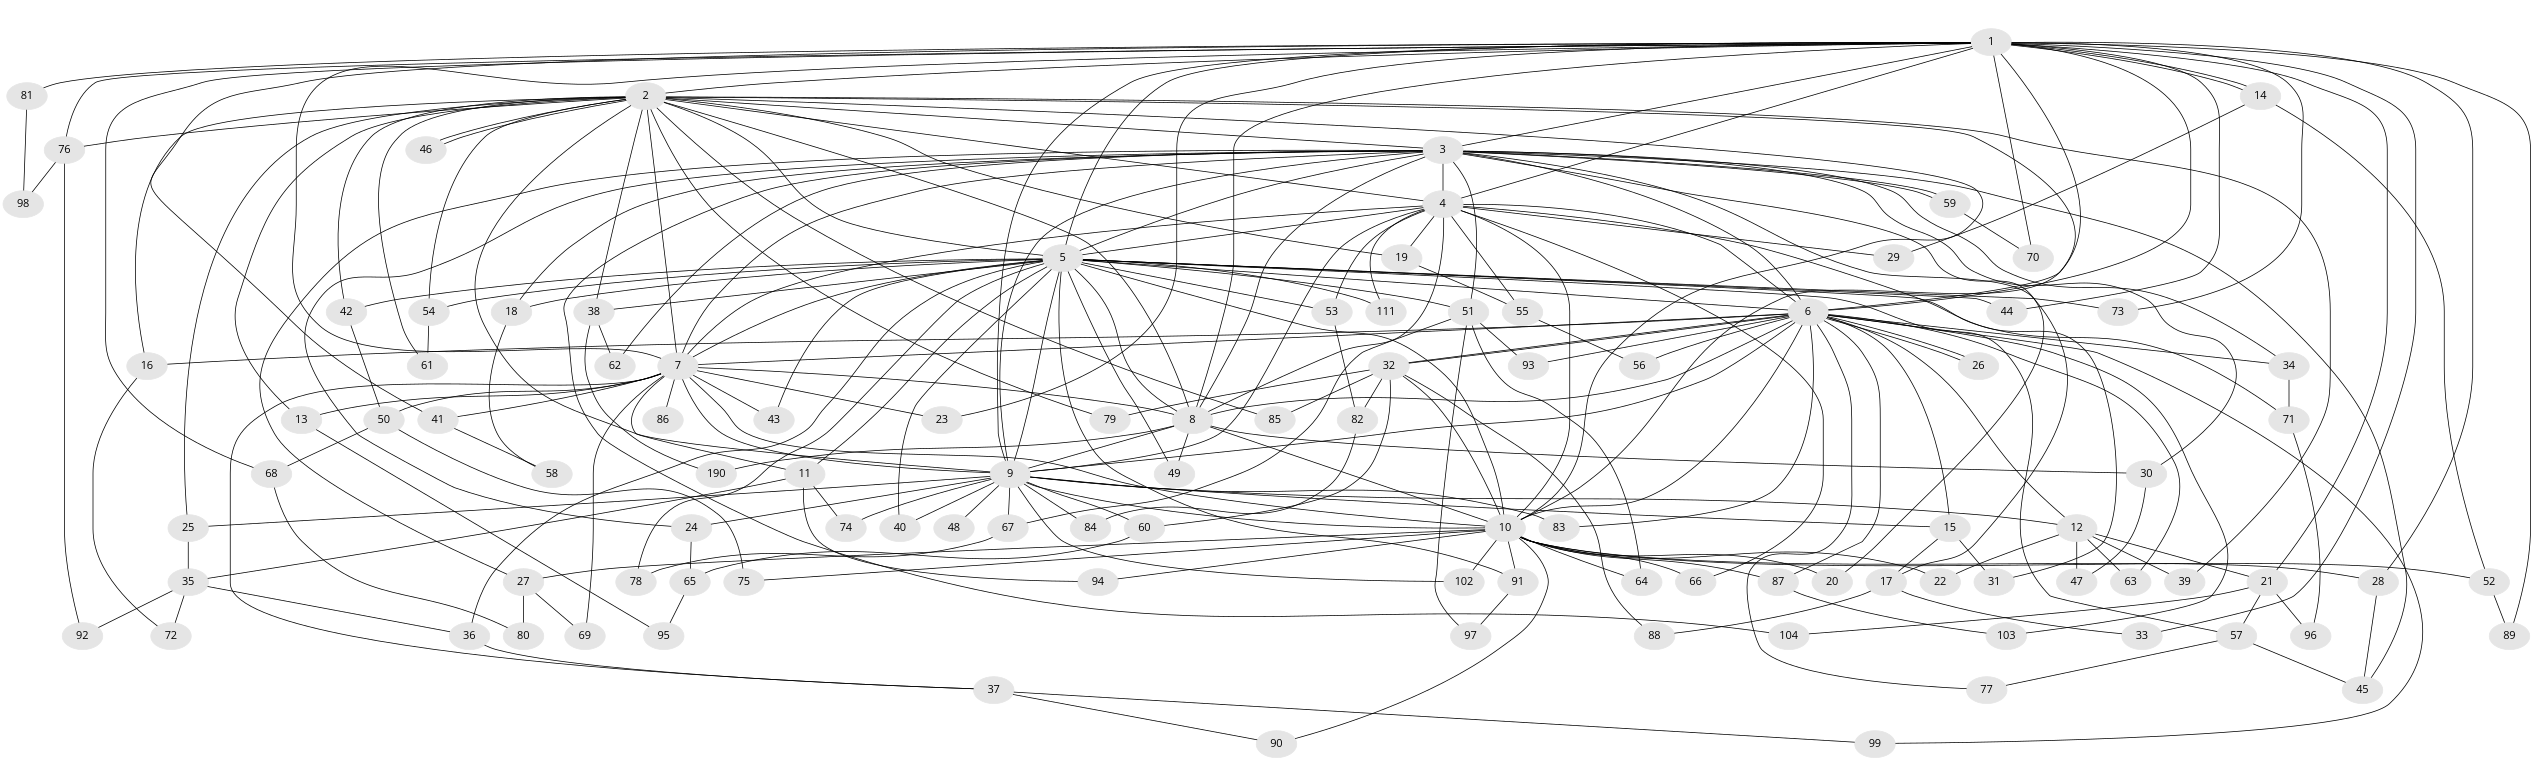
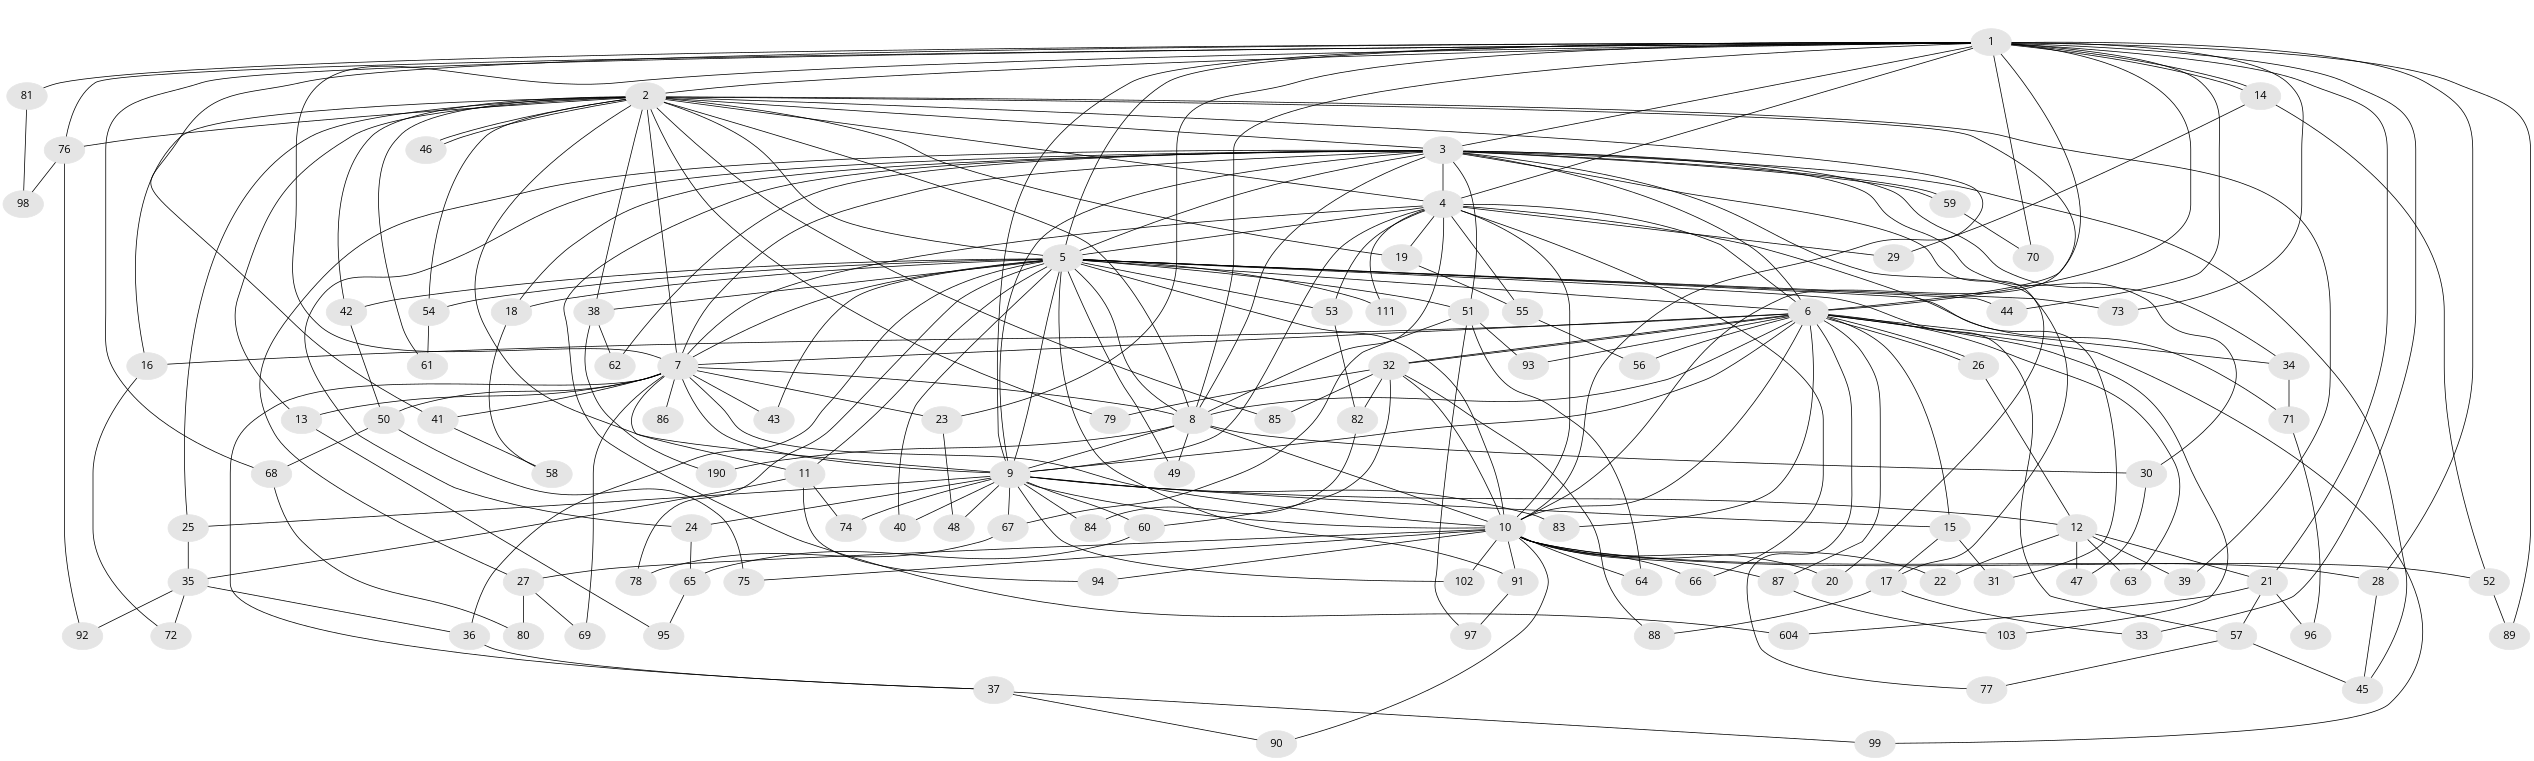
(1961, 398) -> (2026, 444)
none -> (947, 462)
(1789, 636) -> (1789, 636)
